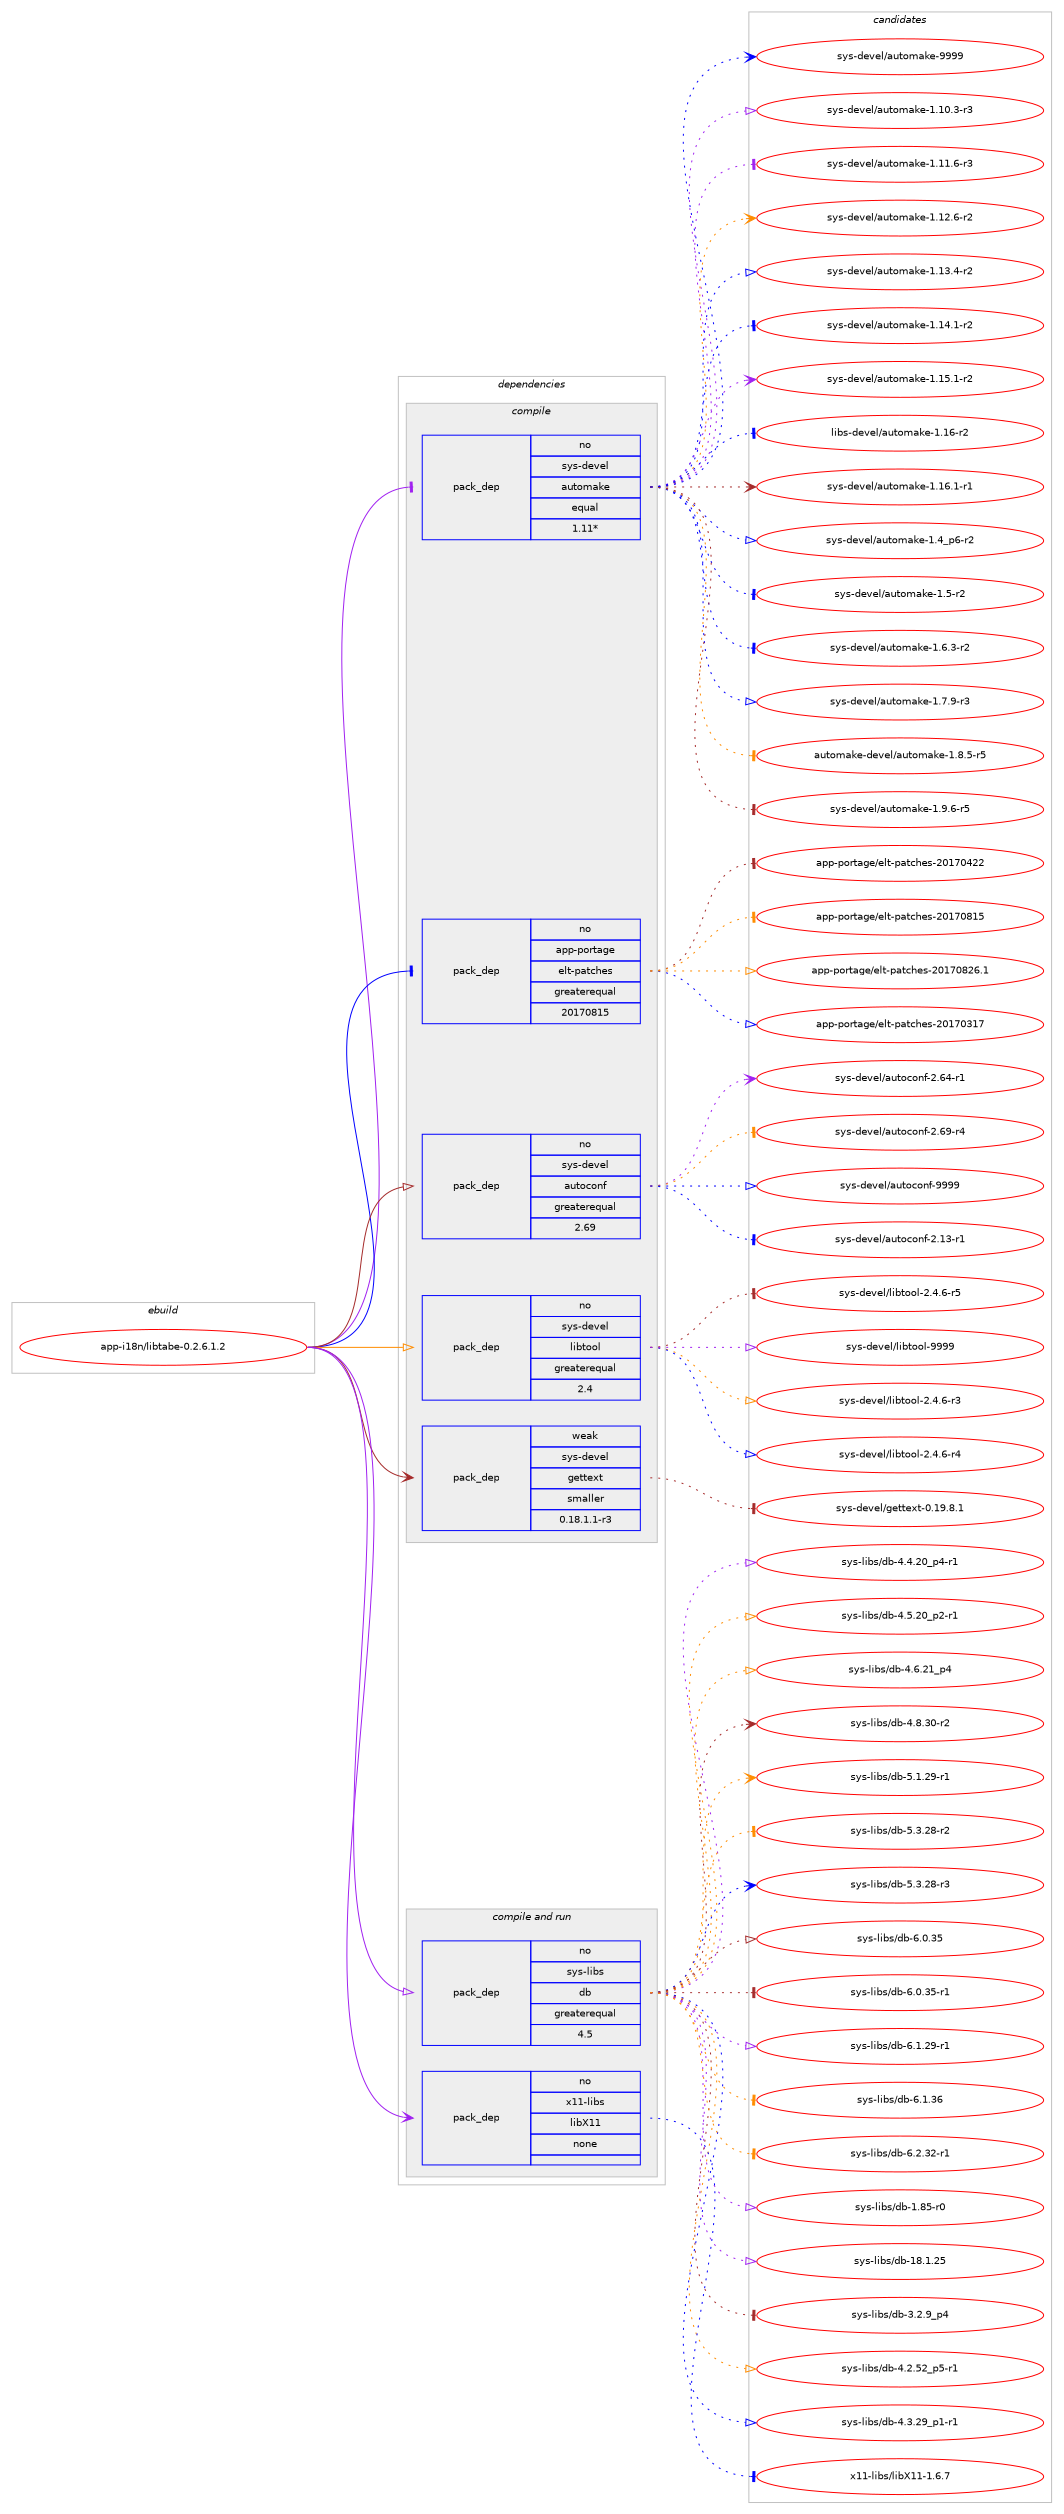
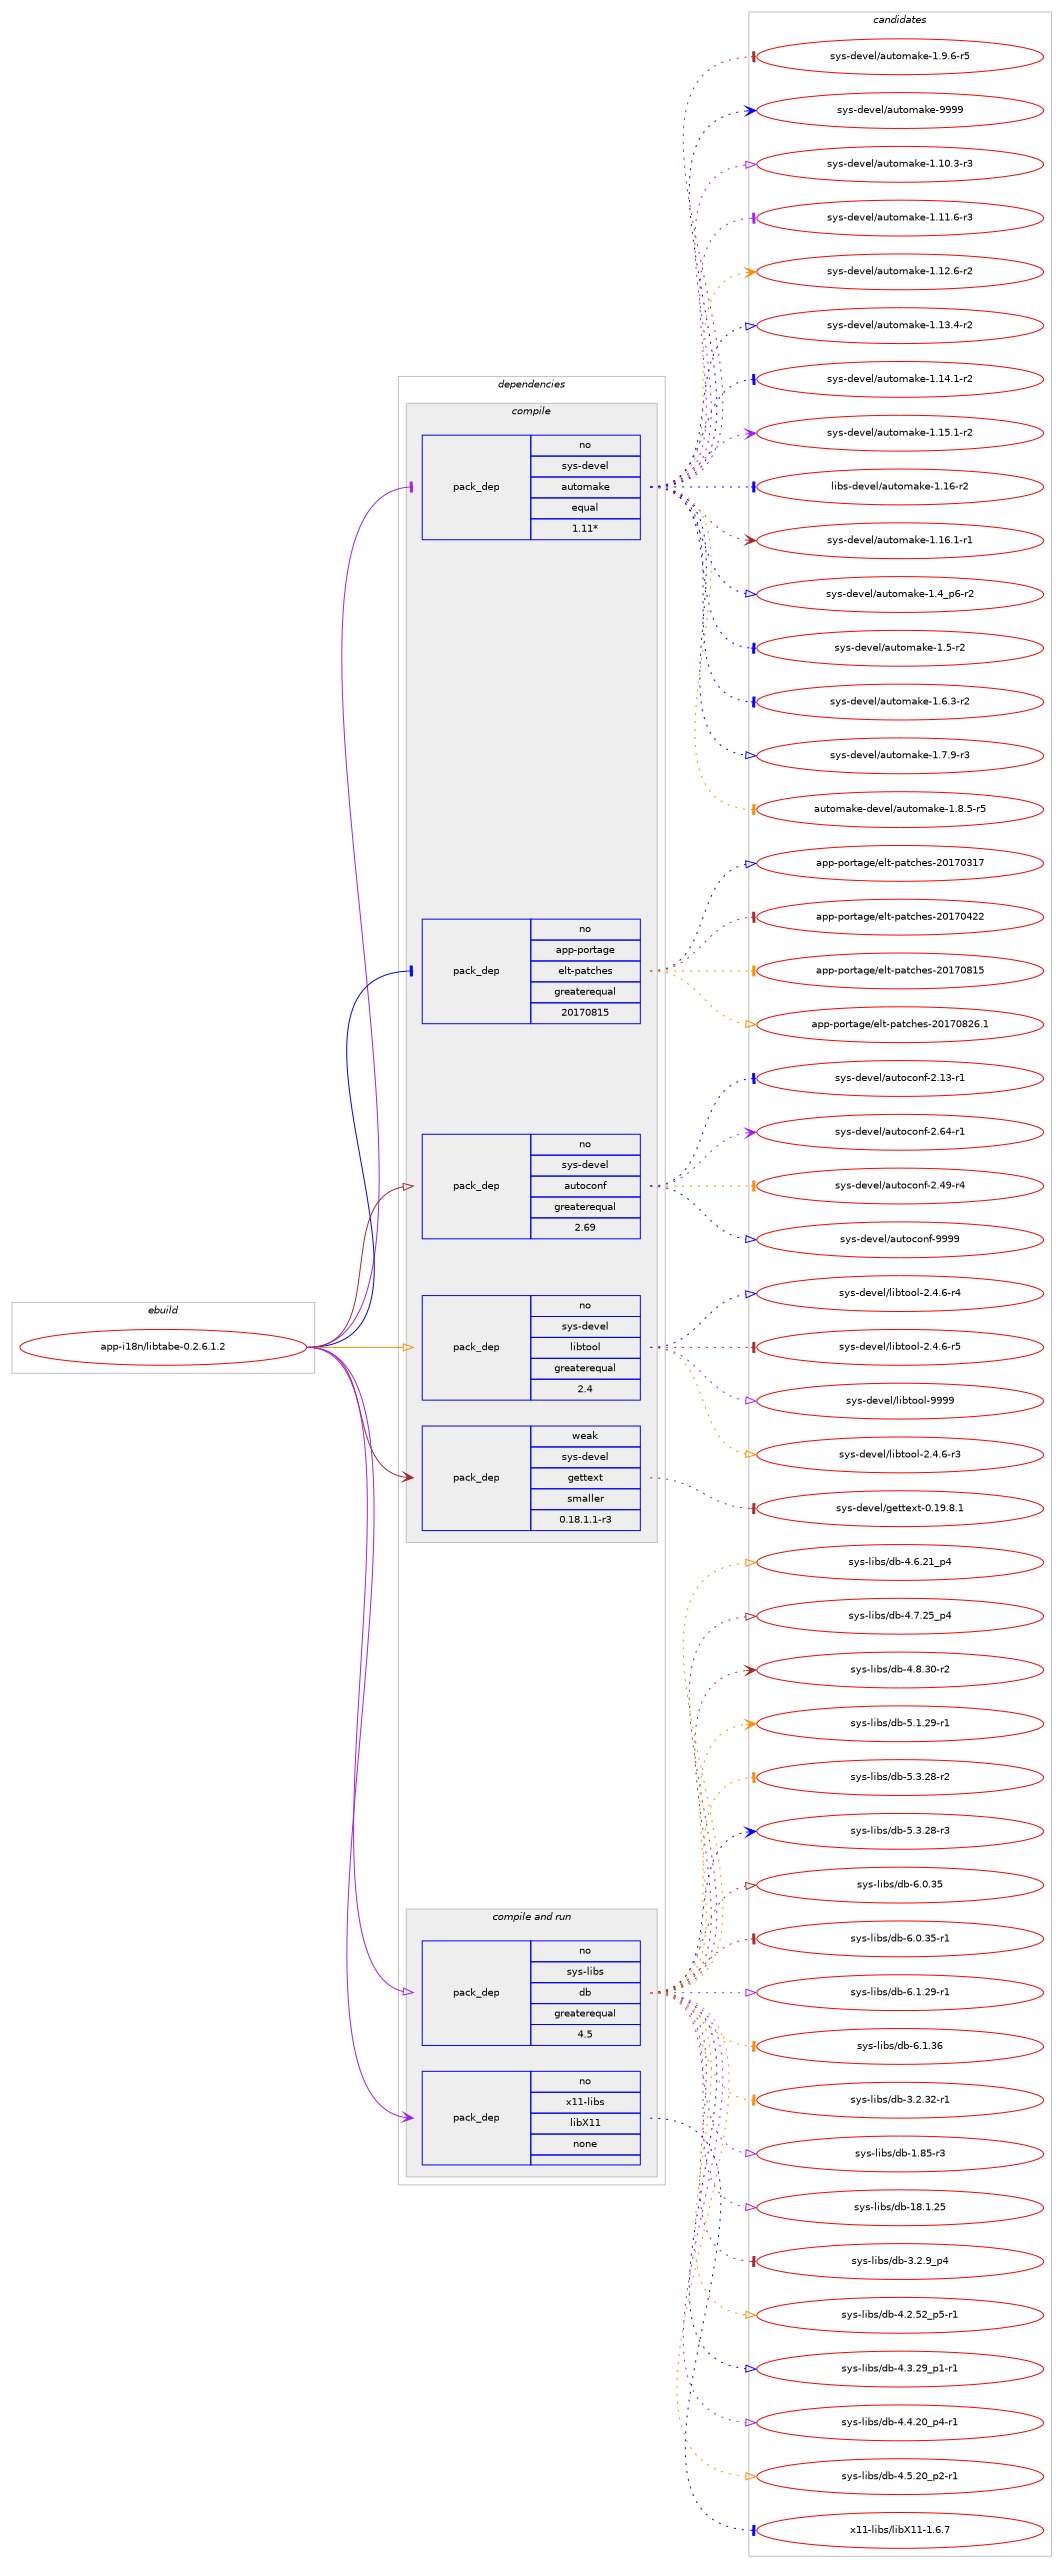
(900, 1132) -> (900, 1186)
none -> (900, 1616)
(900, 2154) -> (900, 2100)
(900, 2208) -> (900, 2154)
